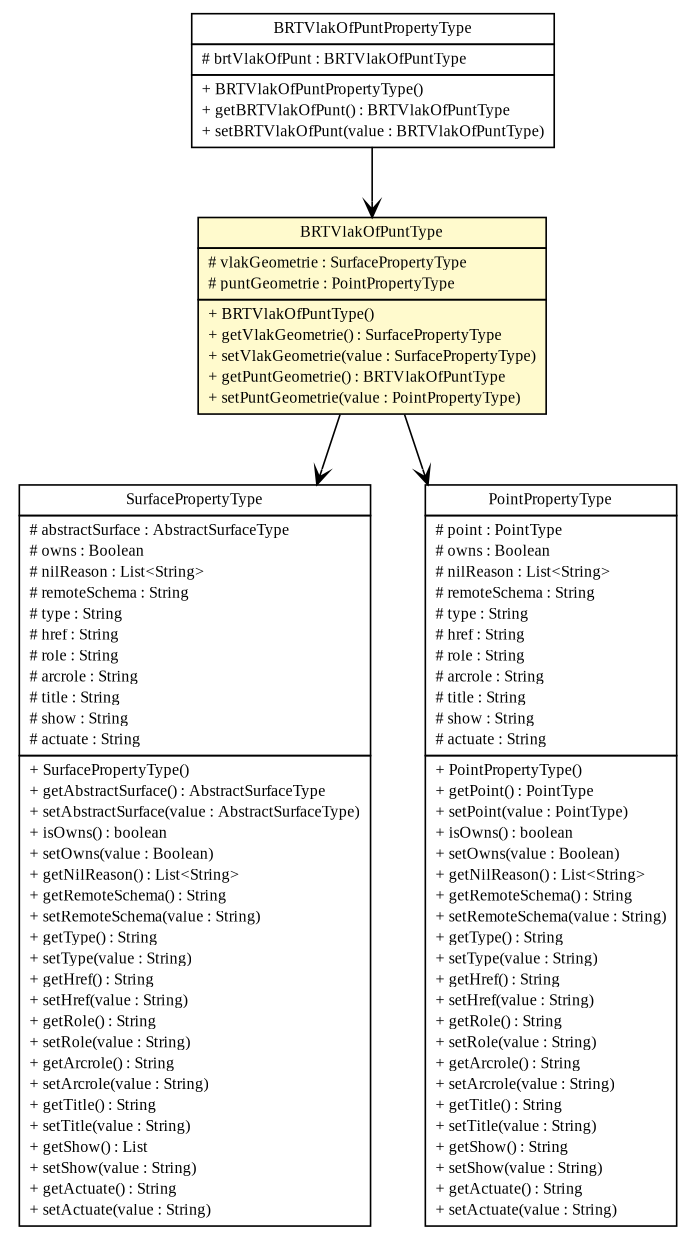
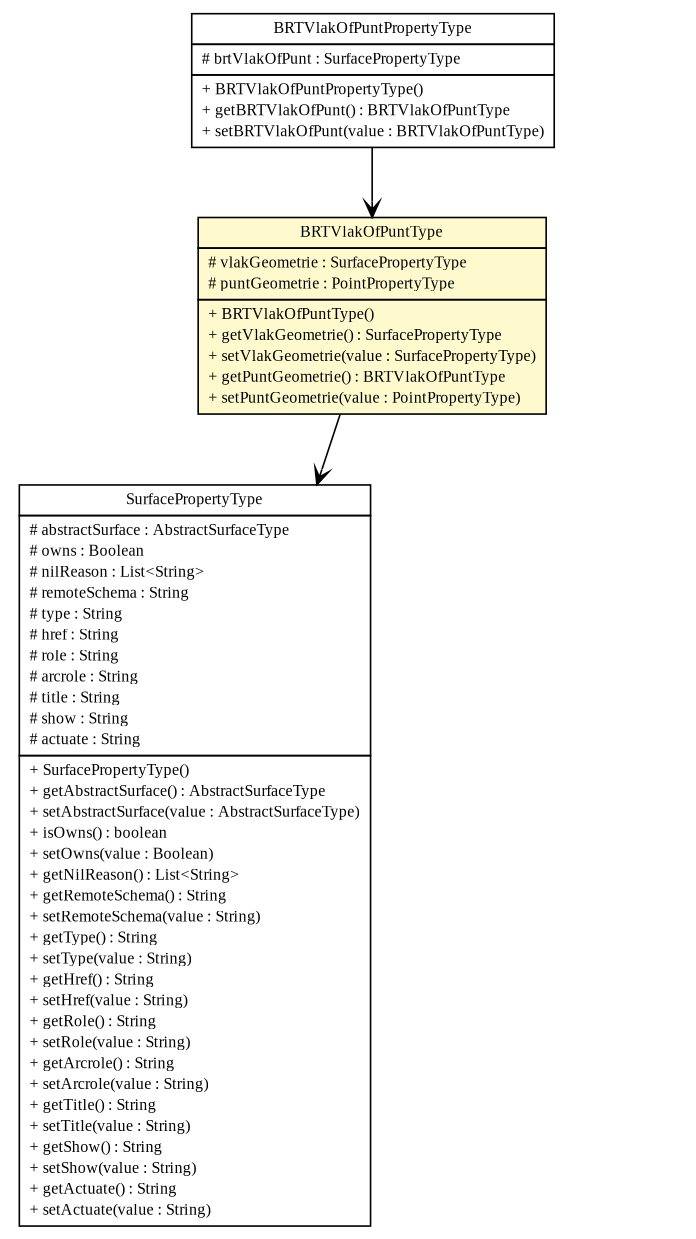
(334, 59) -> (332, 59)
(551, 856) -> none
(89, 1147) -> (97, 1147)
